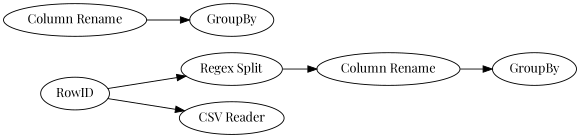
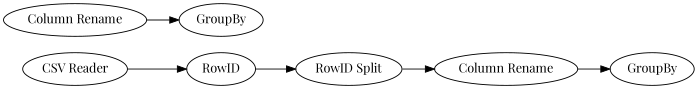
(232, 69) -> (349, 69)
(141, 104) -> (152, 69)
